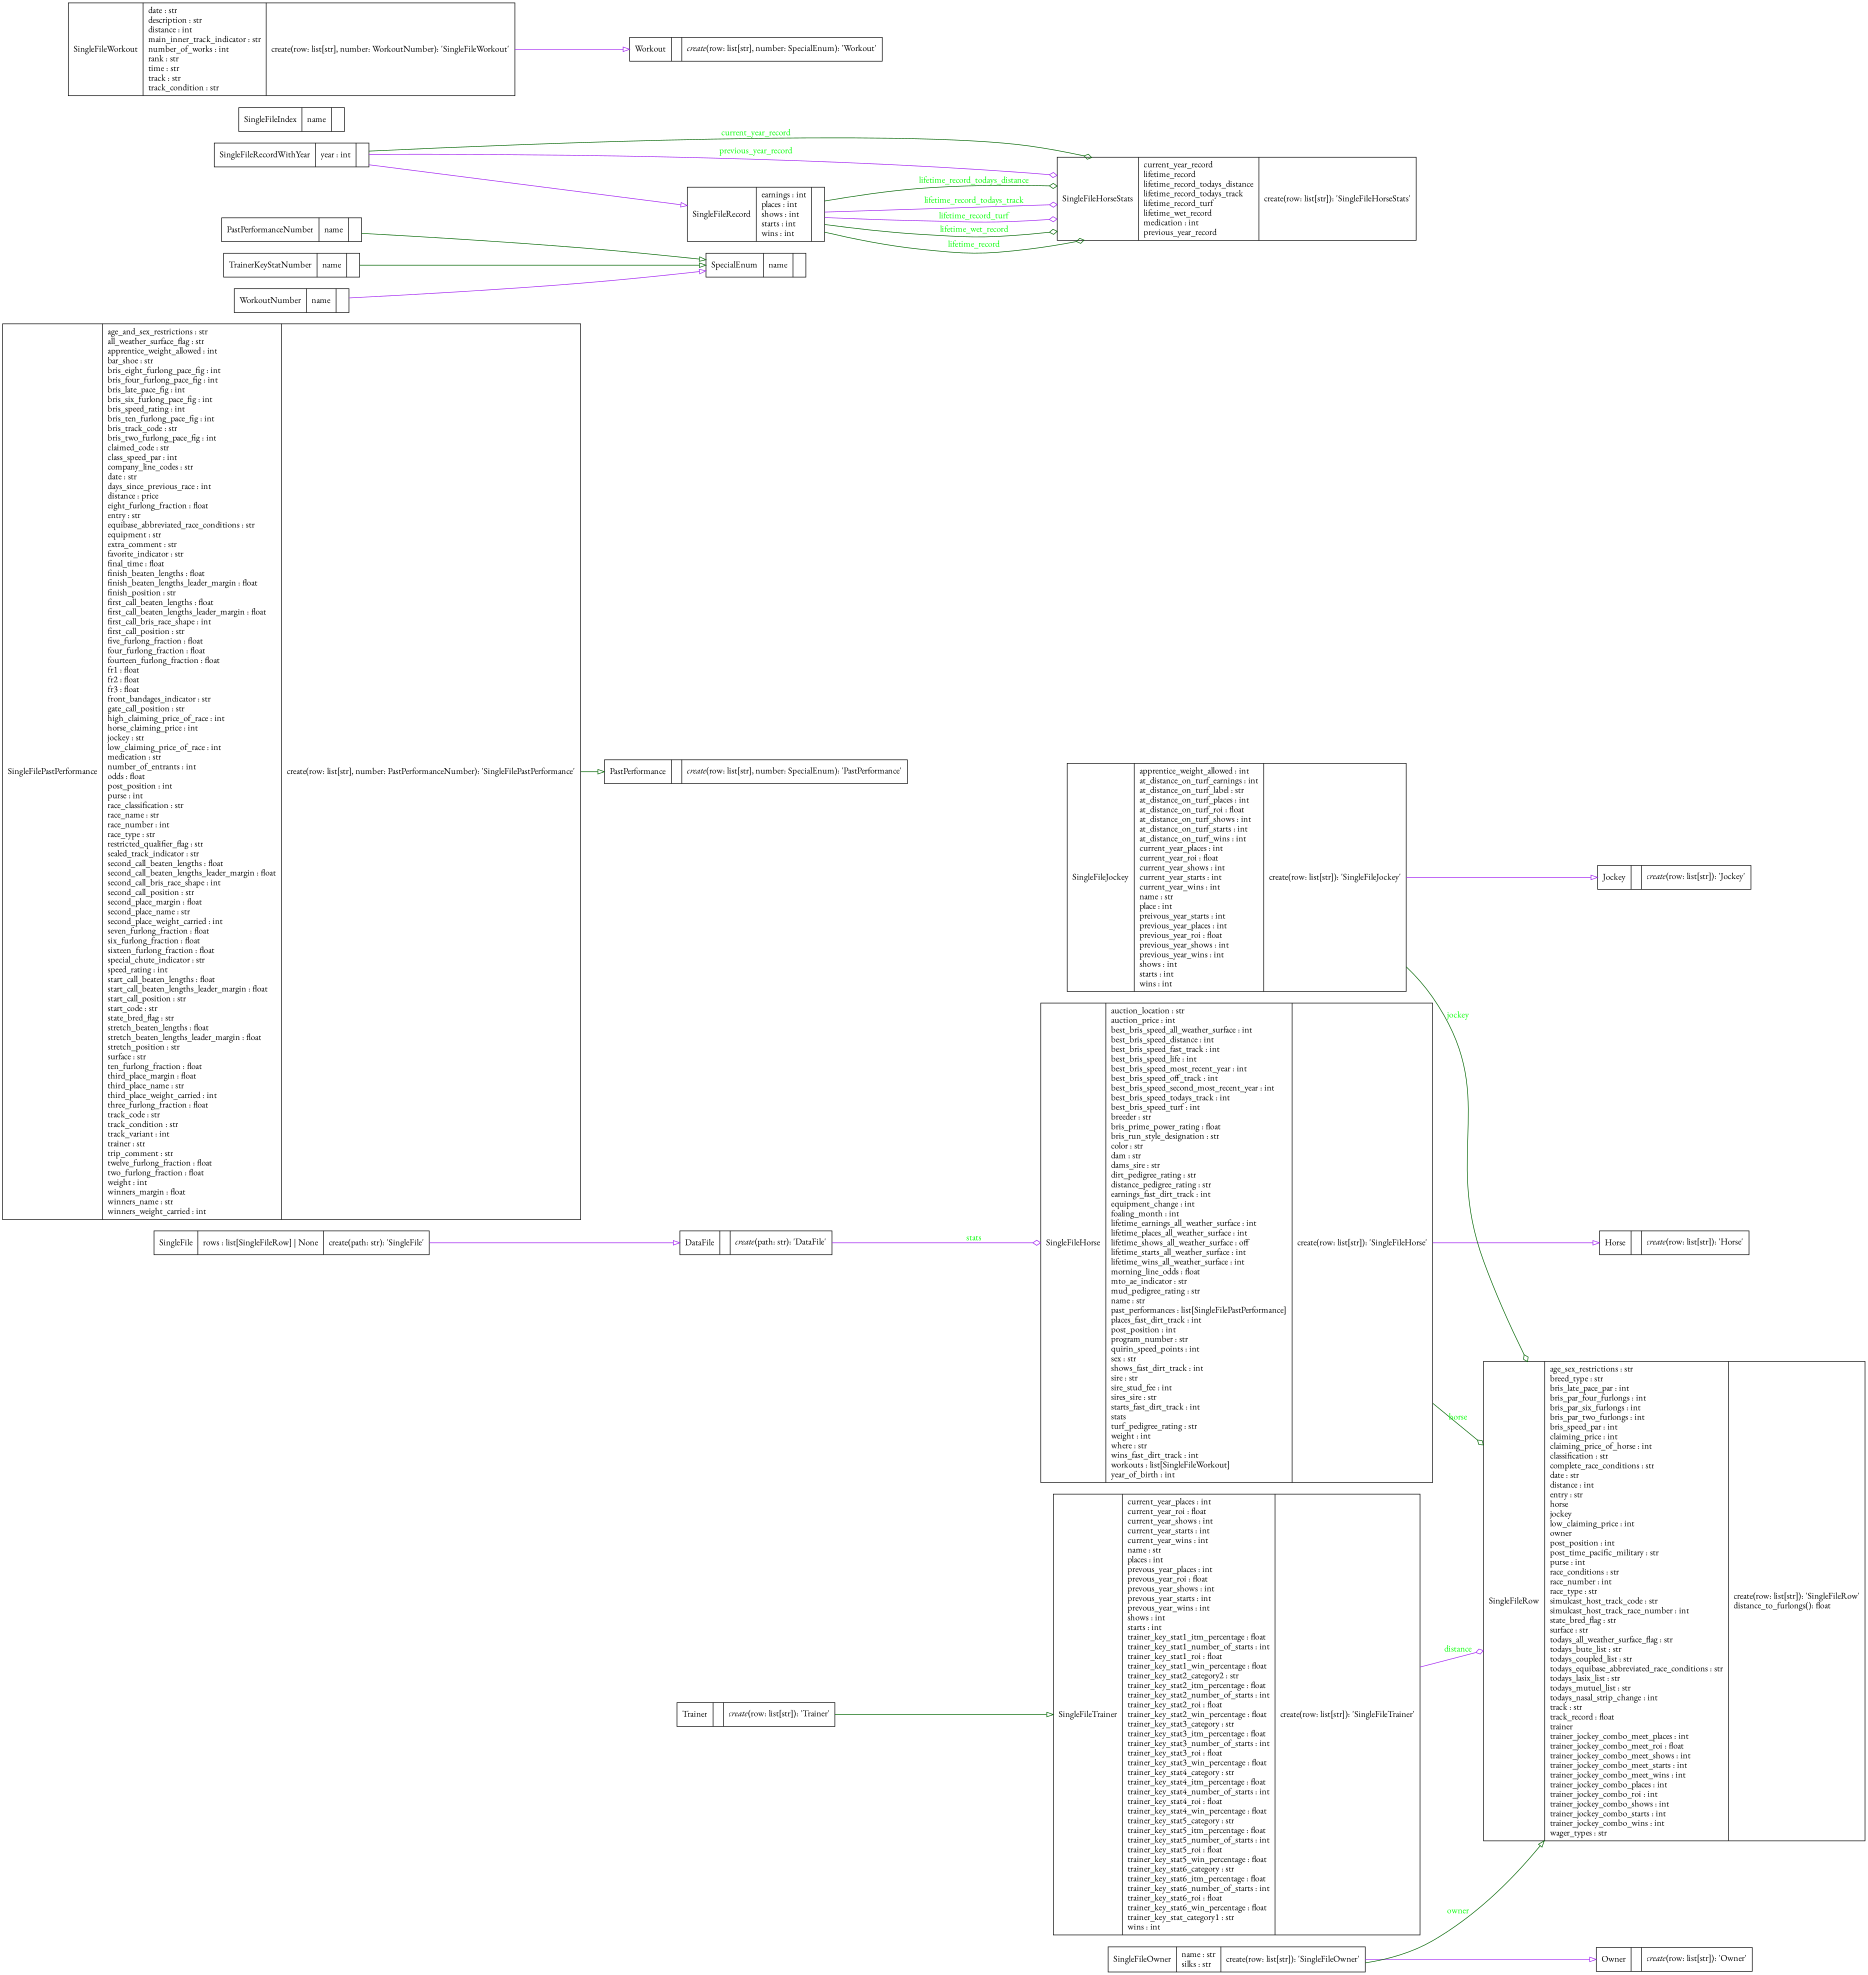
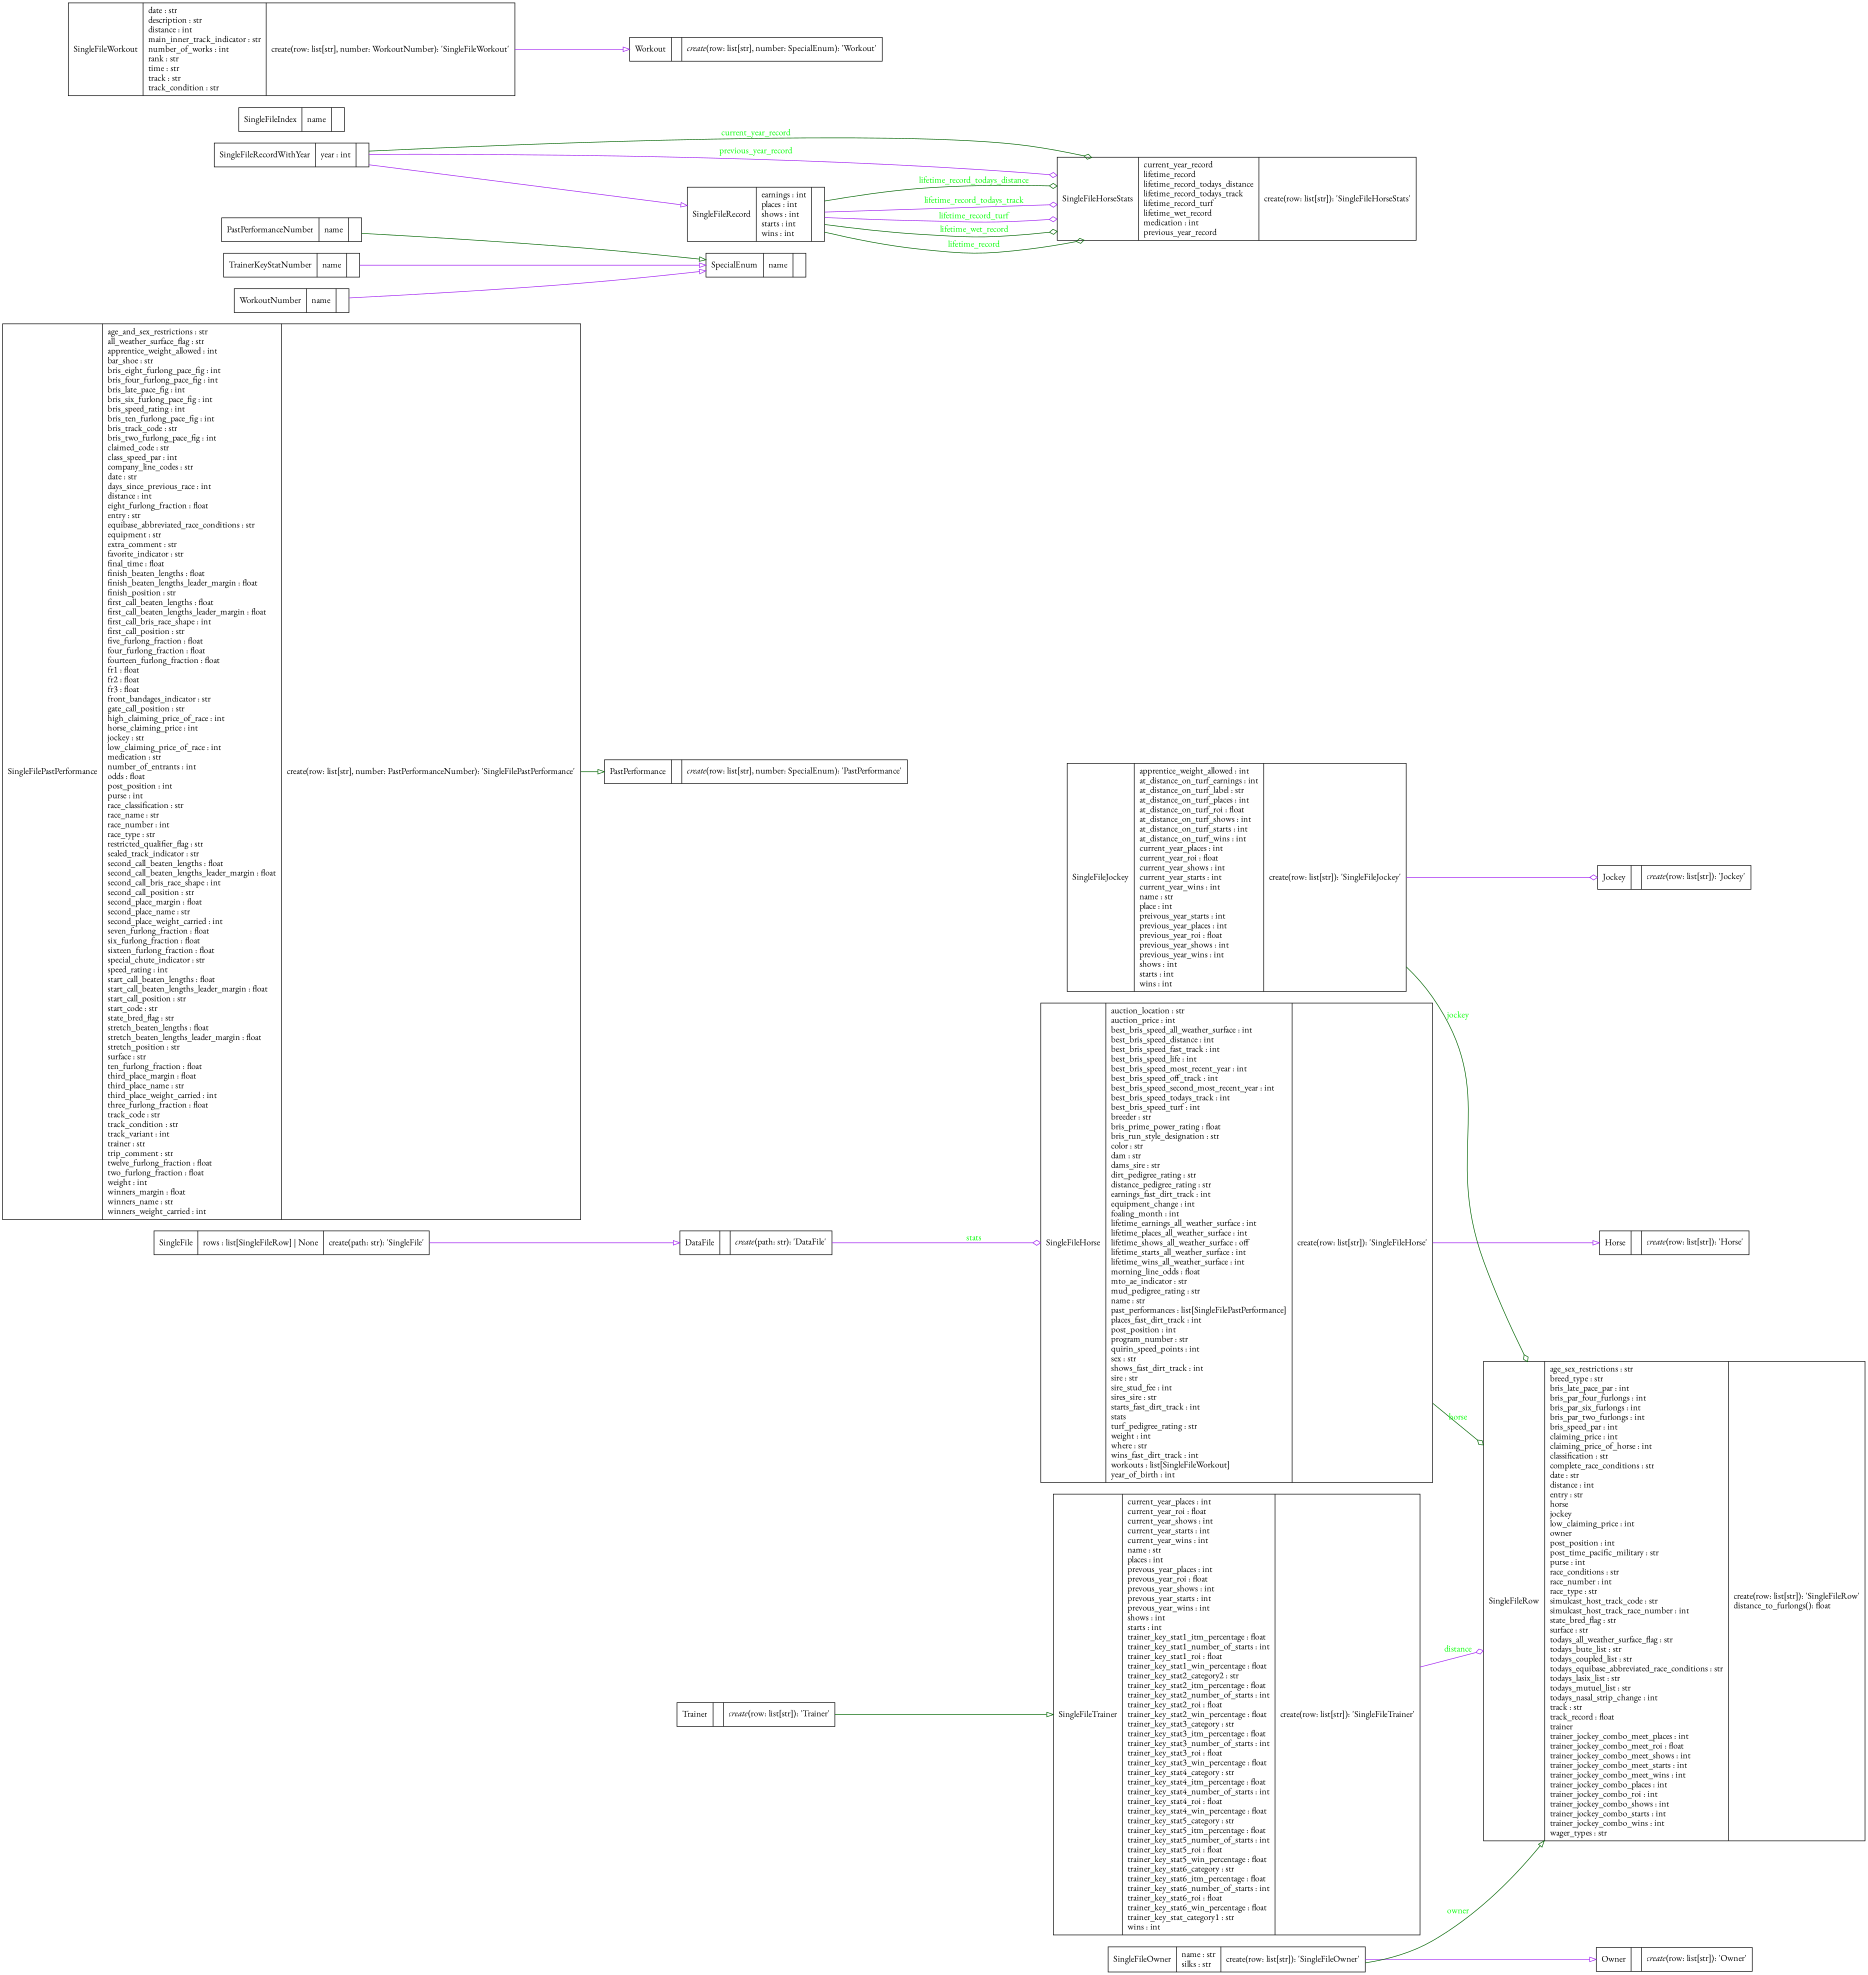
(530, 265) -> (530, 265)
(133, 496) -> (130, 496)
(1499, 877) -> (1499, 877)
